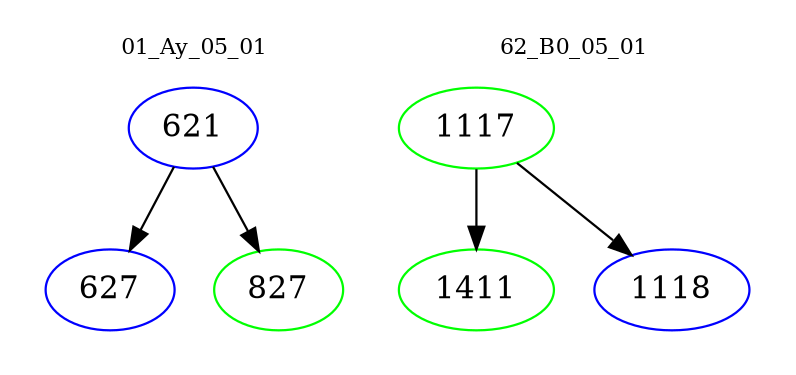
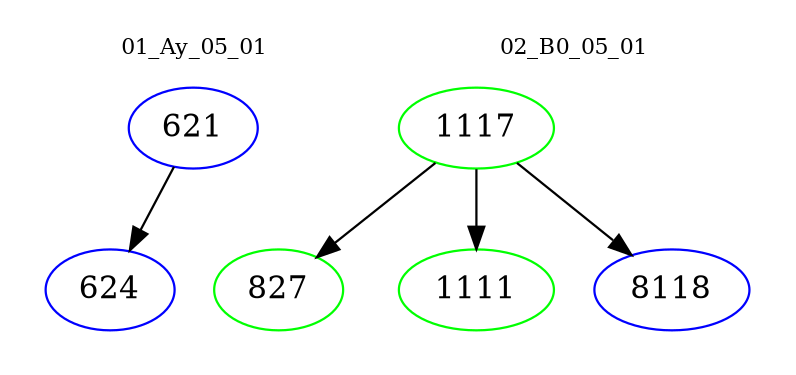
(574, 48) -> (574, 48)
(230, 199) -> (395, 195)
(110, 290) -> (110, 290)
(476, 290) -> (476, 290)
(672, 290) -> (672, 290)
